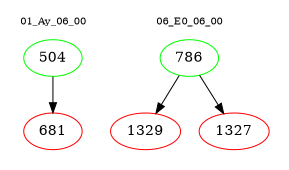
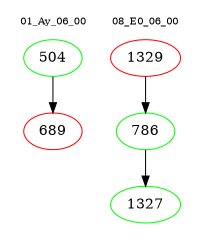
(190, 22) -> (146, 22)
(170, 90) -> (146, 90)
(53, 131) -> (53, 131)
(234, 131) -> (146, 205)
